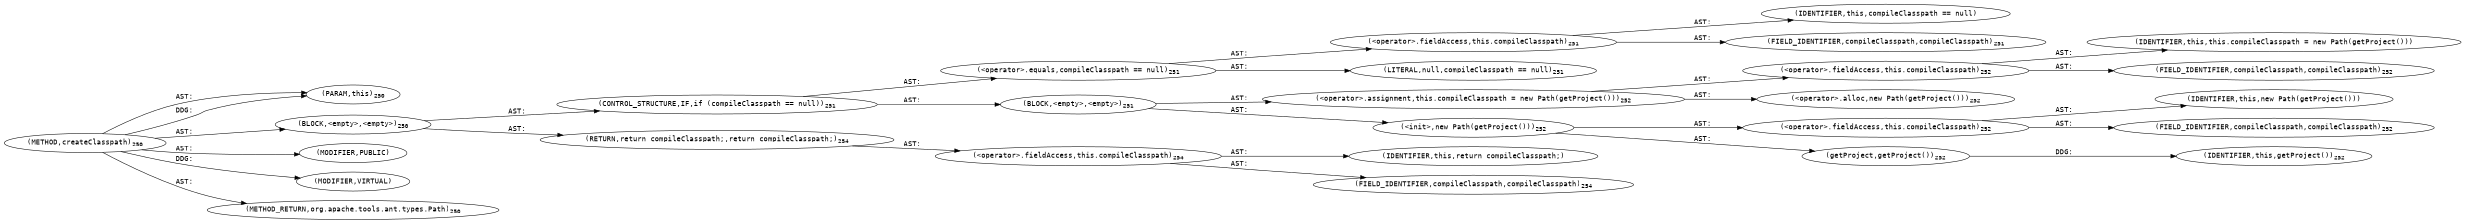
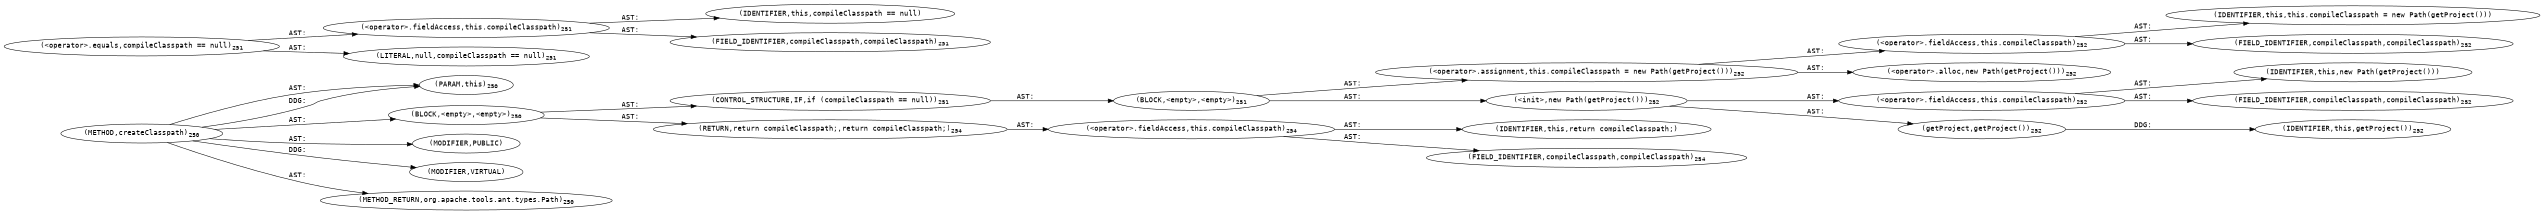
(897, 88) -> none
